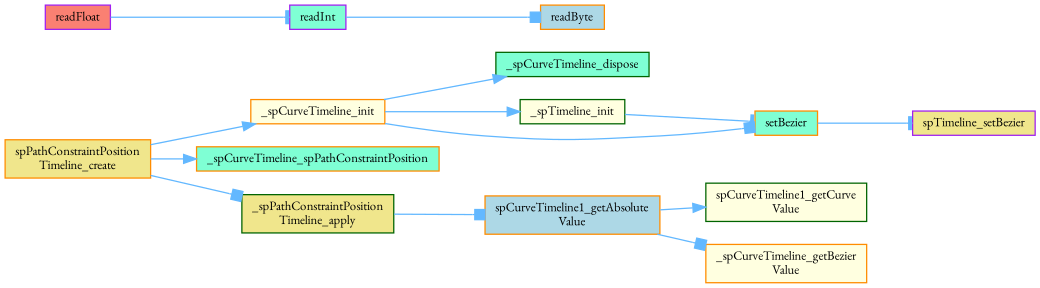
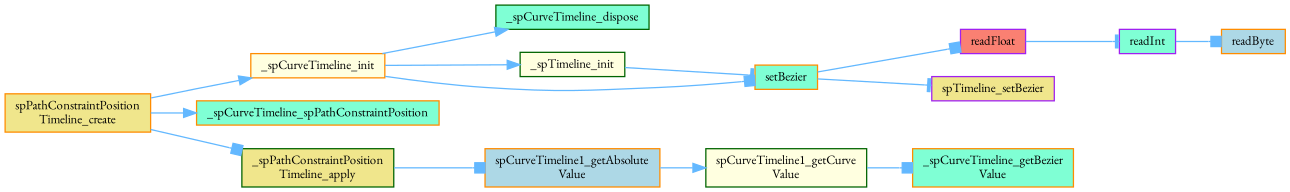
none -> (883, 61)
(675, 238) -> (883, 168)
(786, 264) -> (993, 168)
